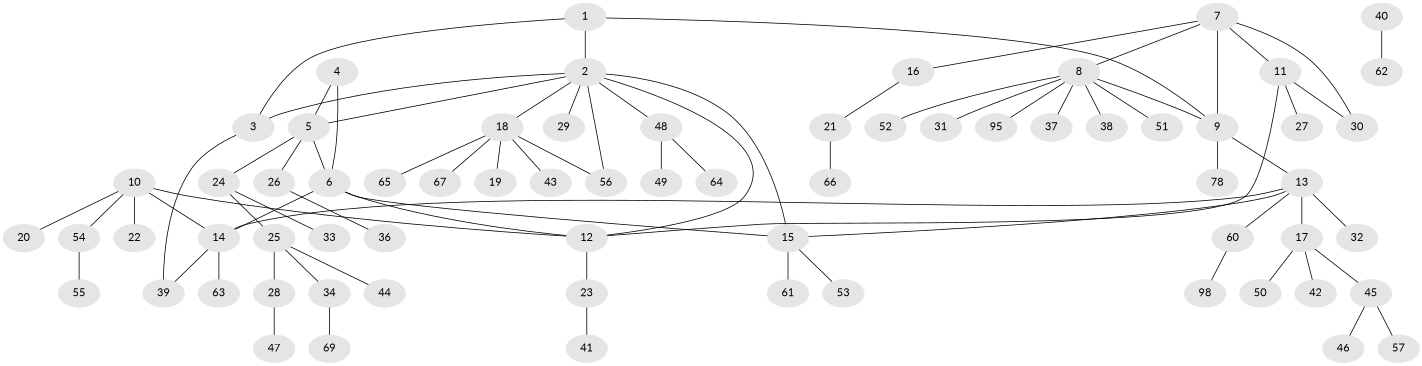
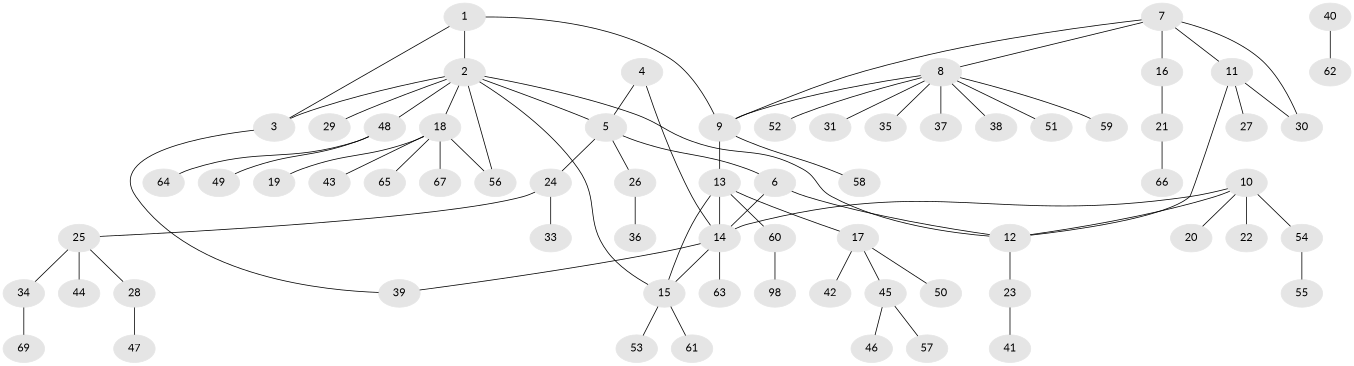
(996, 127) -> (886, 127)
none -> (1107, 127)
(337, 128) -> (674, 158)
(1217, 183) -> (859, 183)
(556, 219) -> (692, 266)
(1357, 238) -> none
